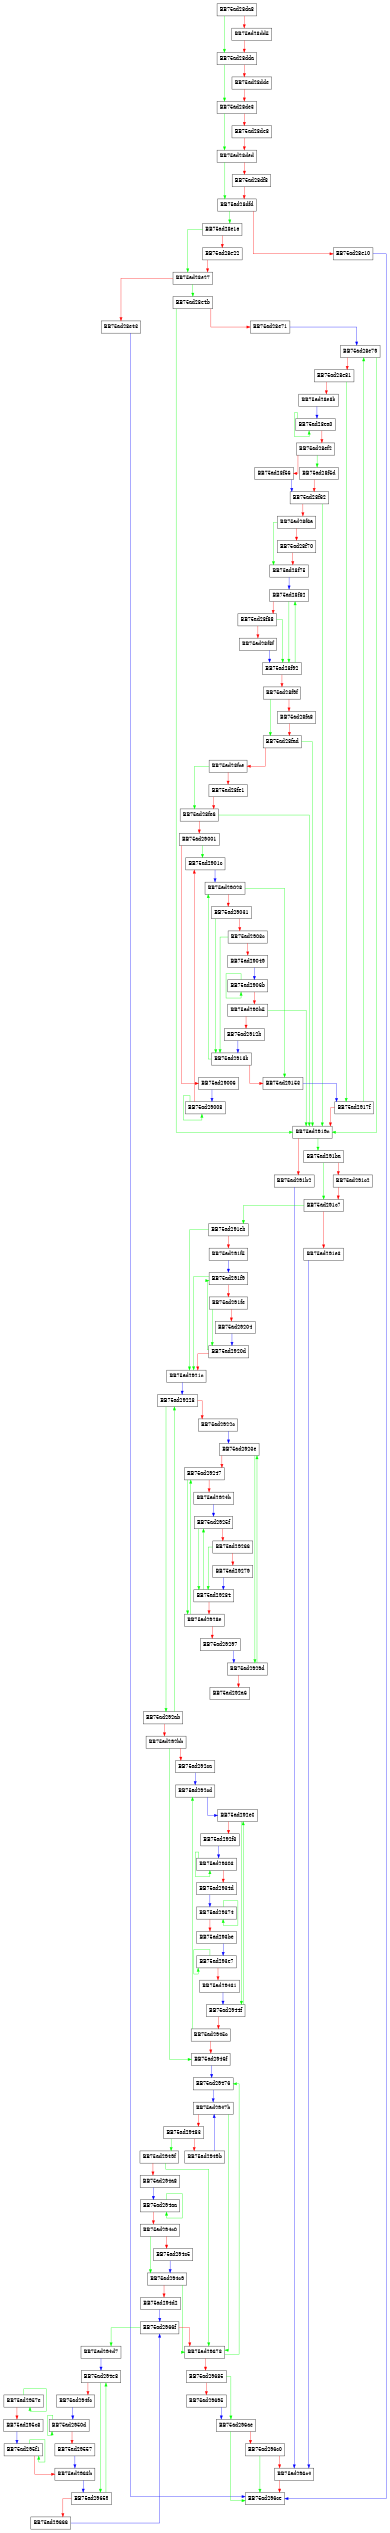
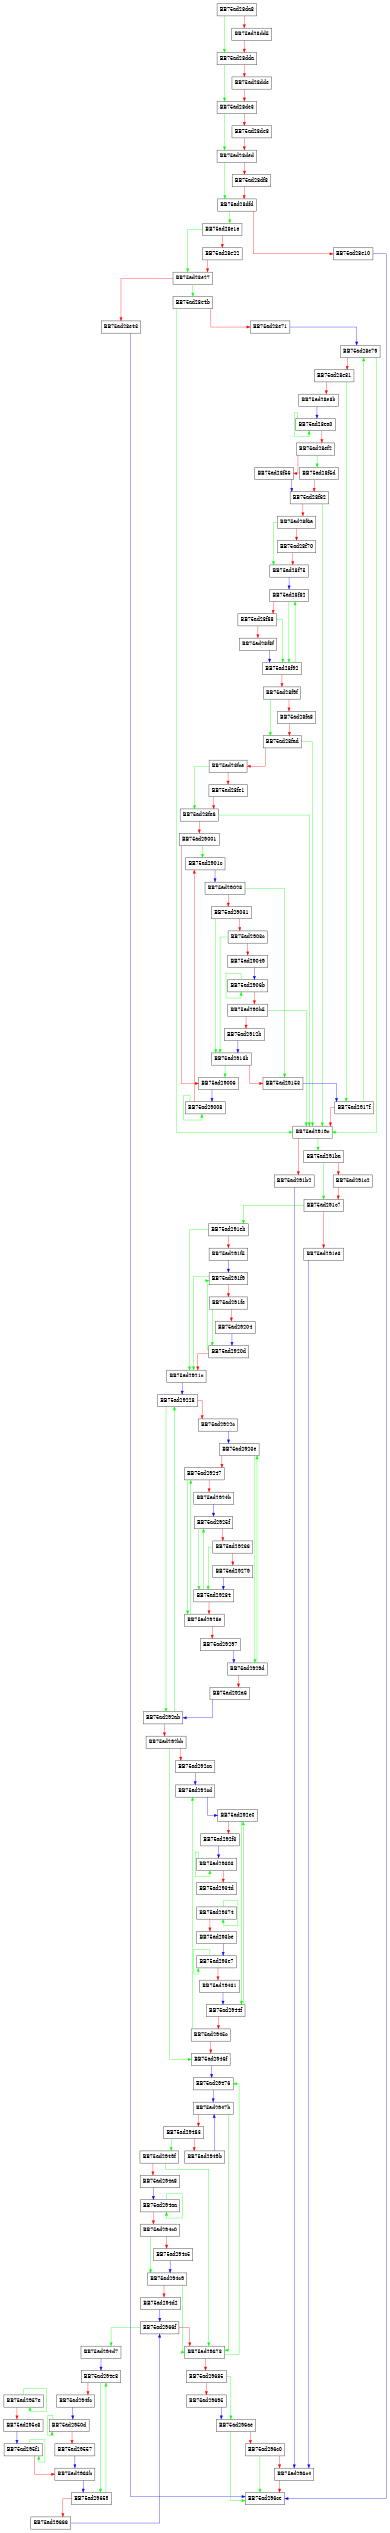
(208, 980) -> (225, 1069)
none -> (208, 1718)
(210, 1899) -> none
